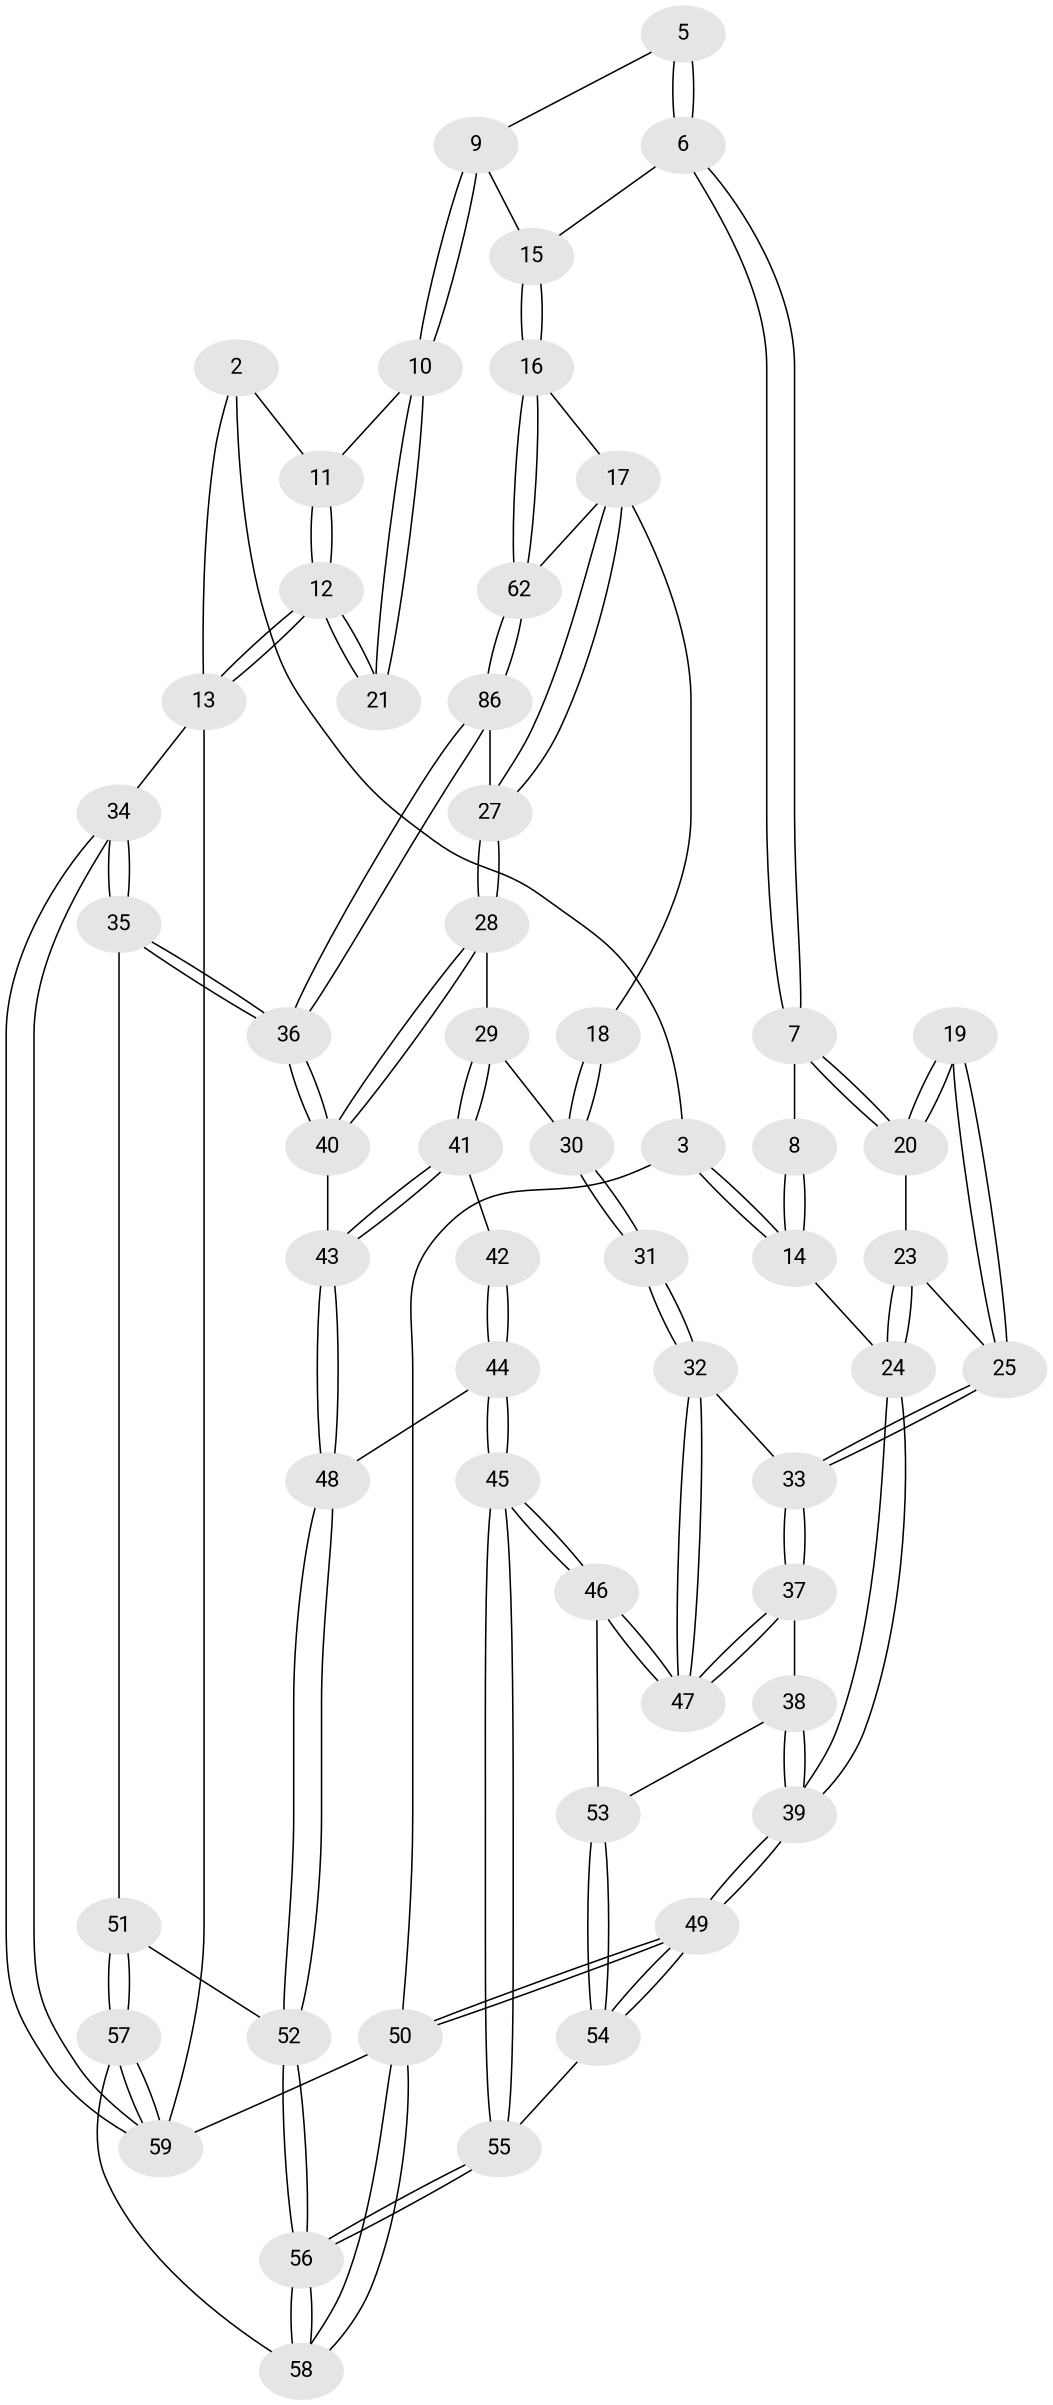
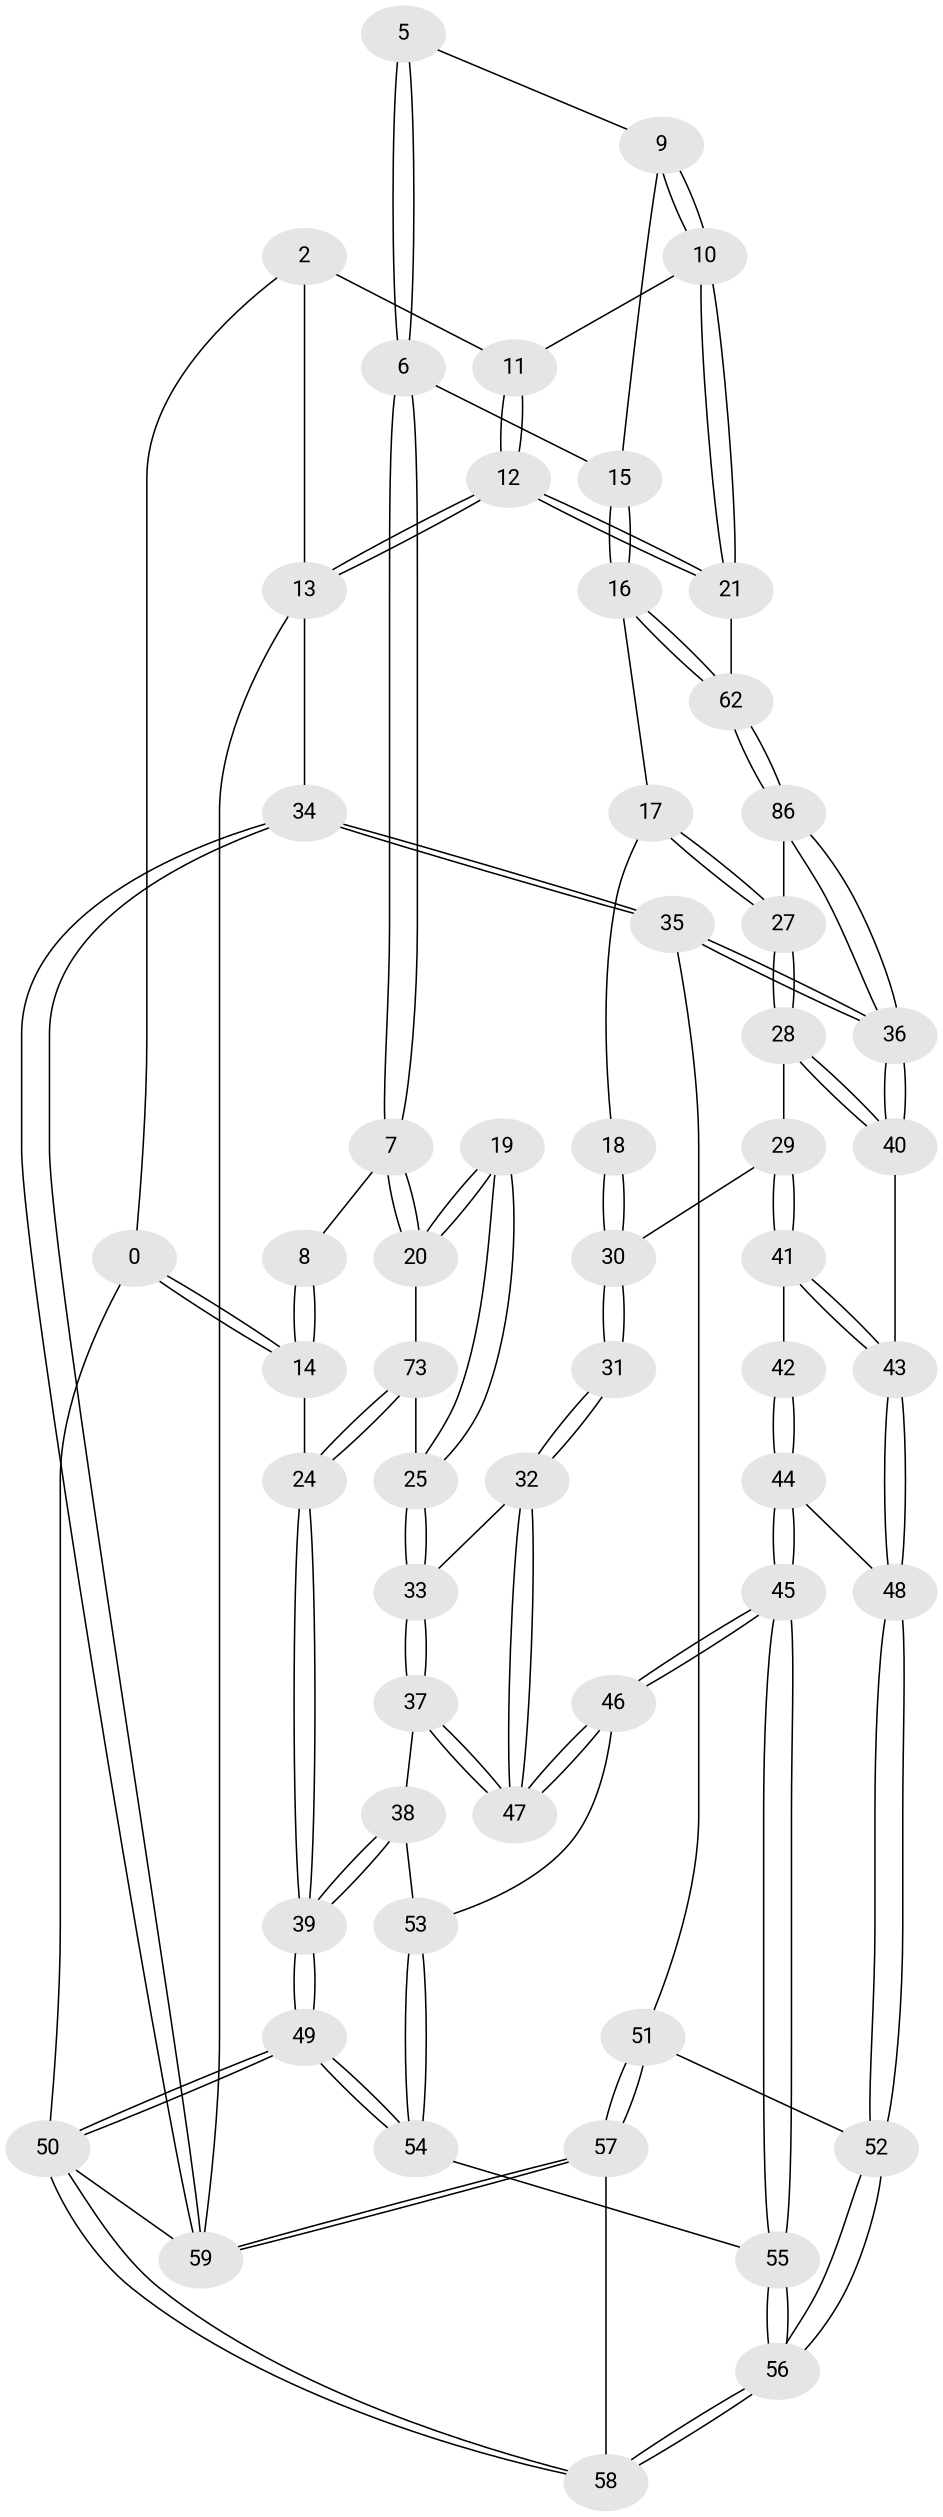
(569, 535) -> (731, 646)
(683, 1147) -> (134, 1258)
(906, 1258) -> (416, 1370)
